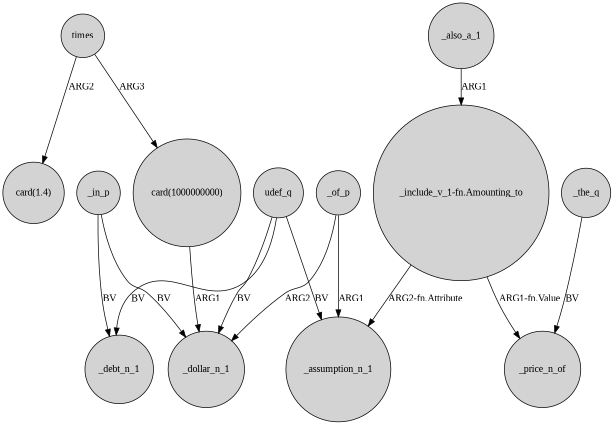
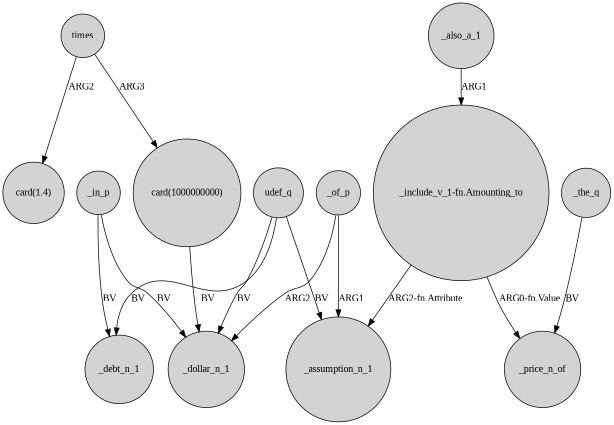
(208, 299) -> (208, 299)
(530, 299) -> (530, 299)
